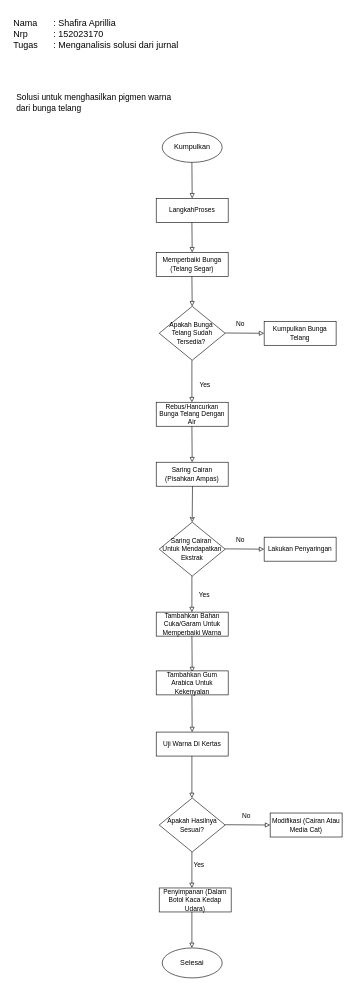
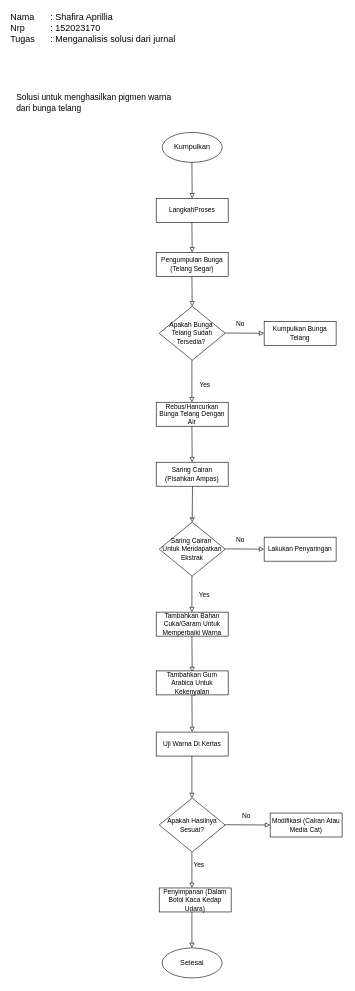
(102, 33) -> (99, 27)
(192, 264) -> (192, 264)
